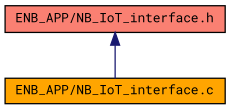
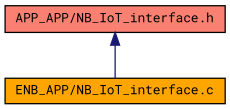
(115, 19) -> (115, 19)
